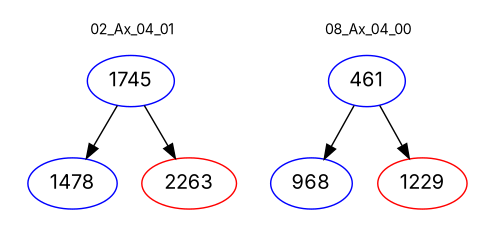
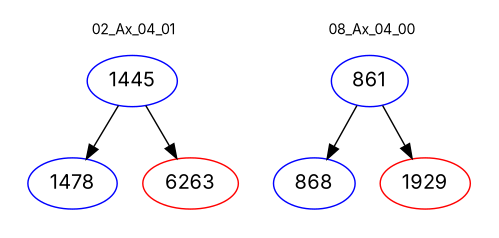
(131, 81) -> (132, 81)
(367, 81) -> (370, 81)
(189, 183) -> (191, 183)
(311, 183) -> (314, 183)
(422, 183) -> (425, 183)
